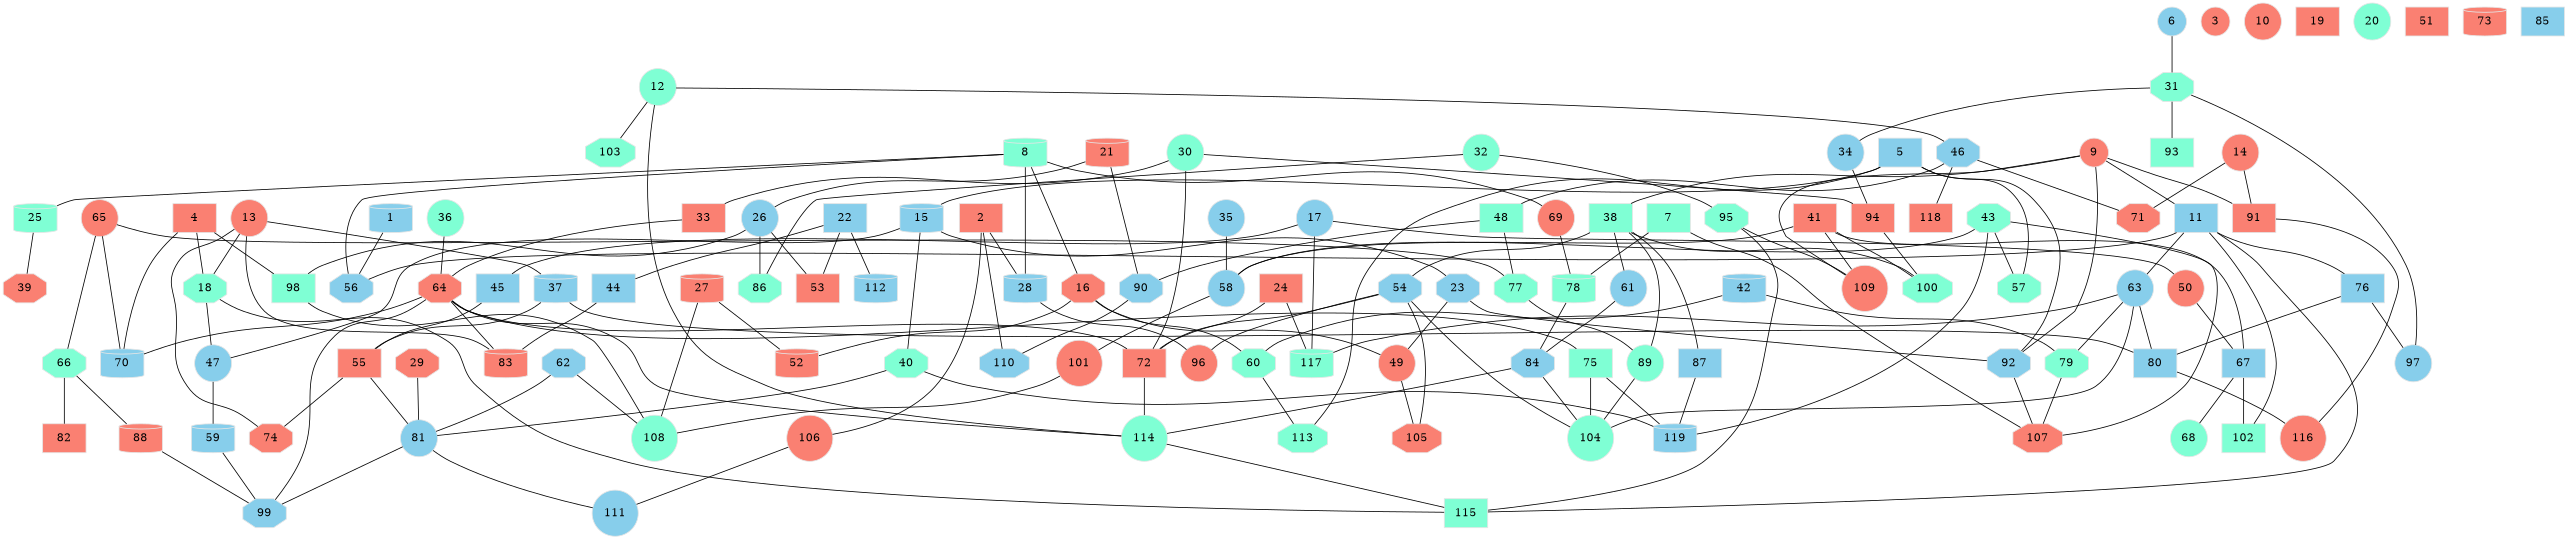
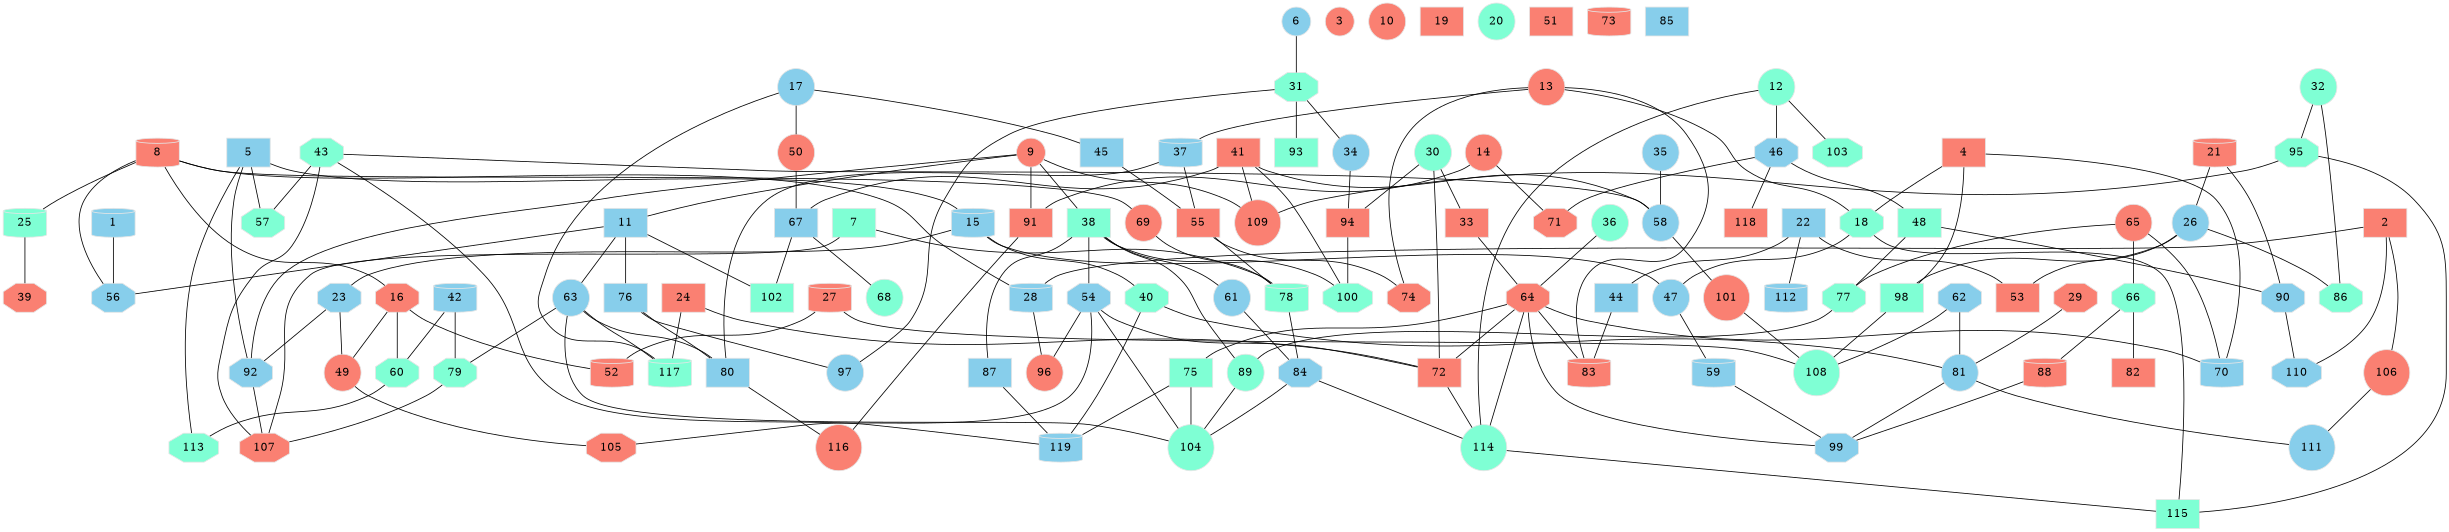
(1025, 153) -> (158, 153)
(389, 401) -> (1243, 261)
(2057, 492) -> none
